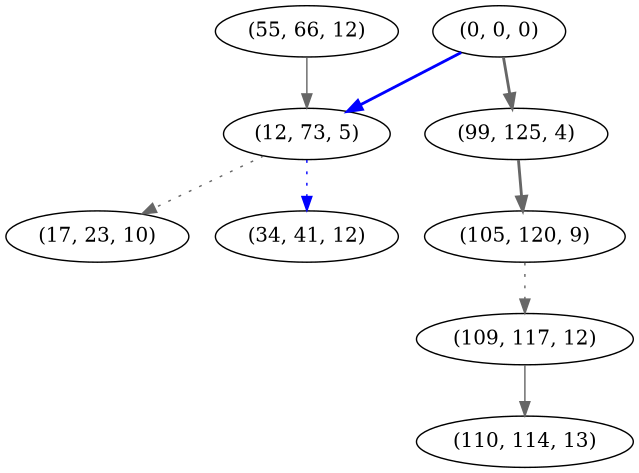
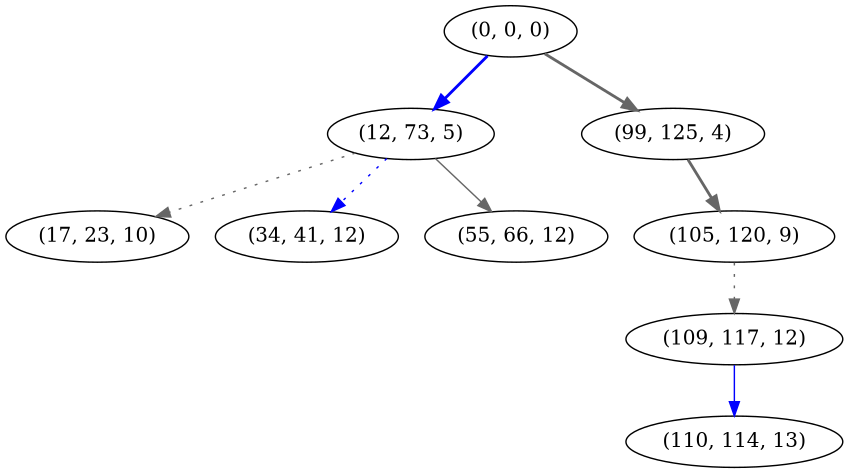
(307, 76) -> (458, 180)
(525, 383) -> (734, 383)
